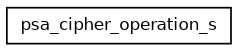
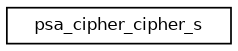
(119, 26) -> (119, 26)
